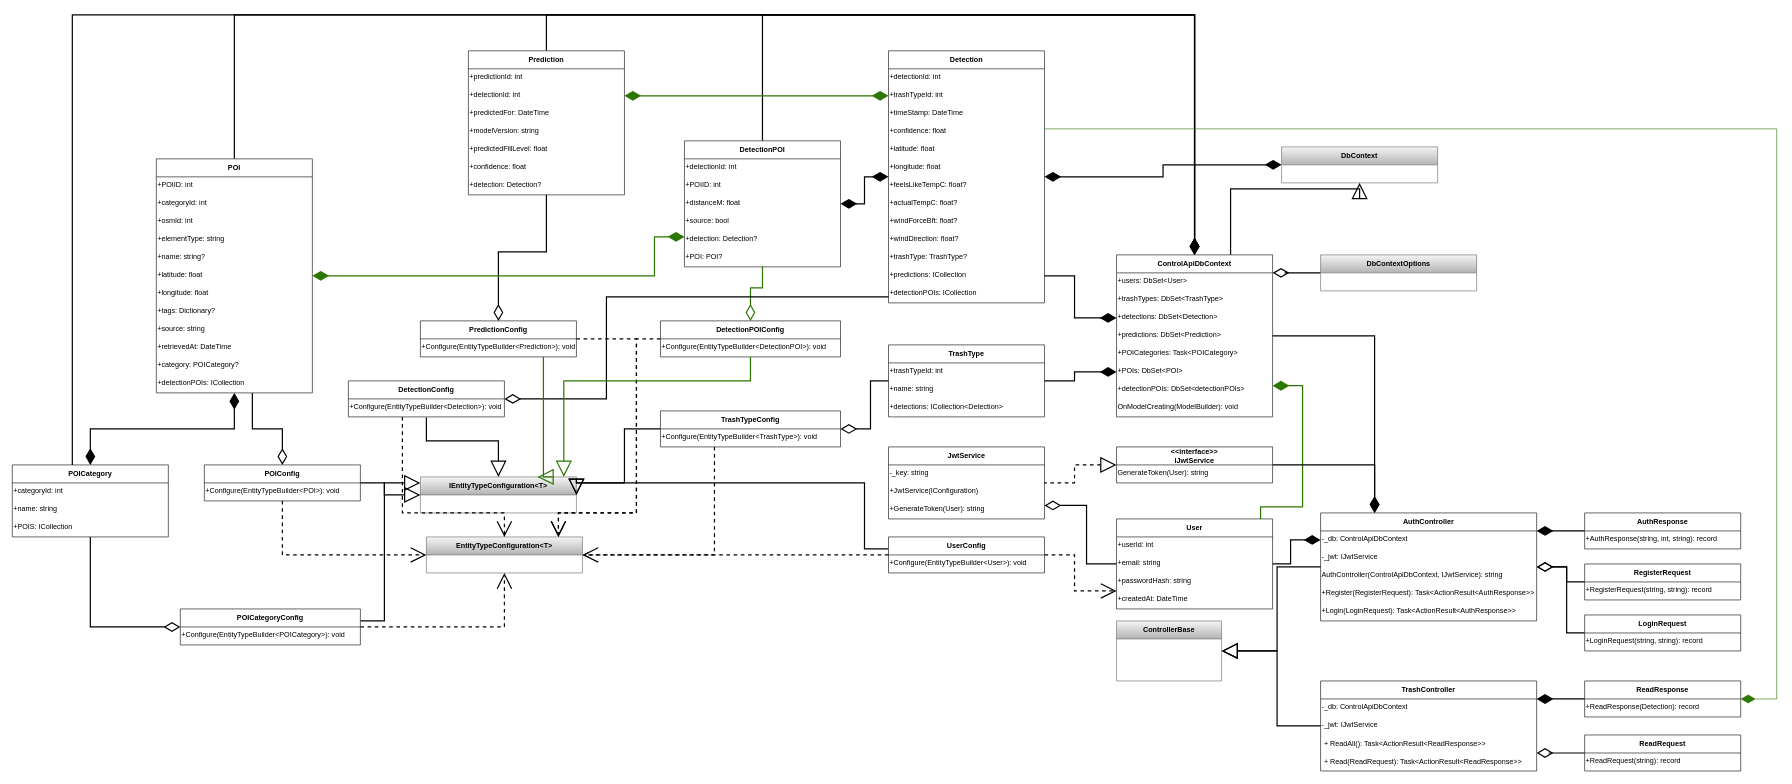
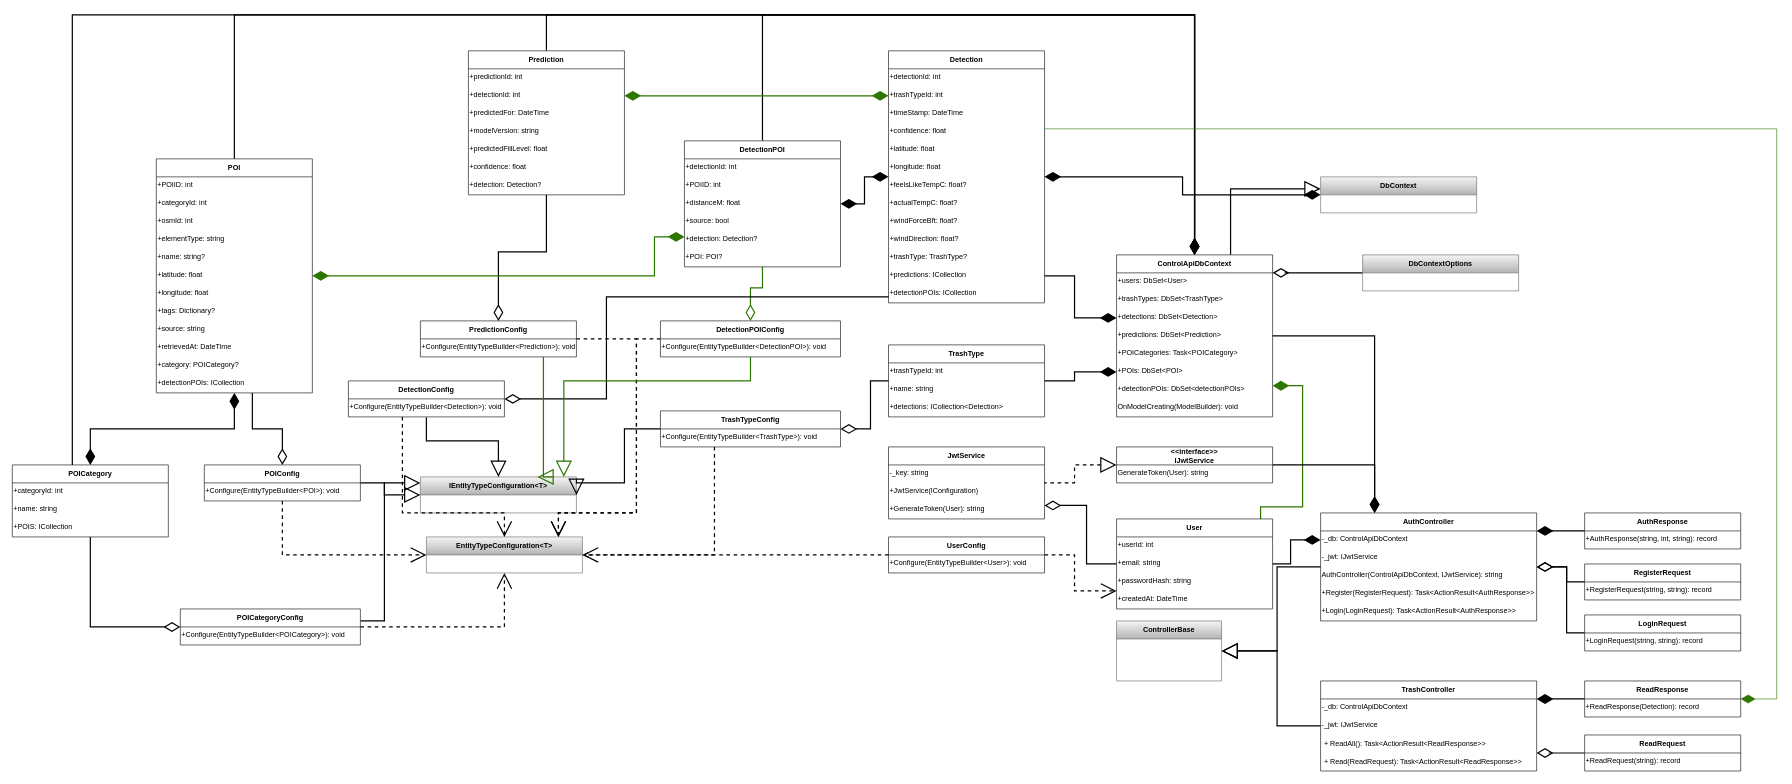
(1359, 165) -> (1398, 195)
(1398, 273) -> (1440, 273)
(790, 483) -> none
